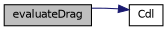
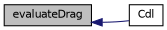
(105, 8) -> (116, 22)
